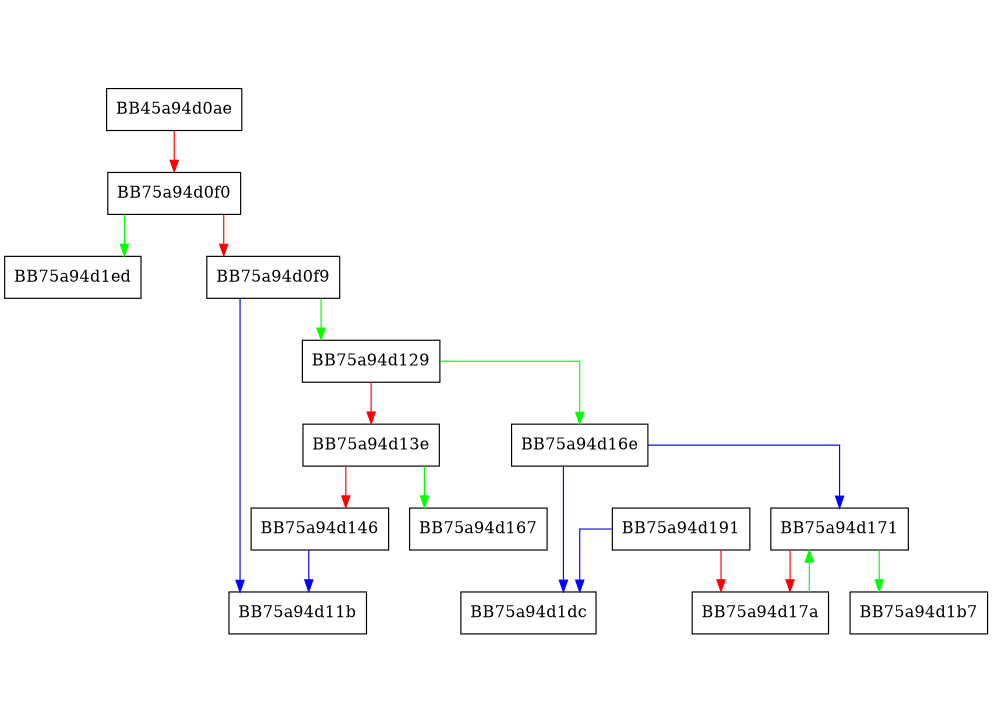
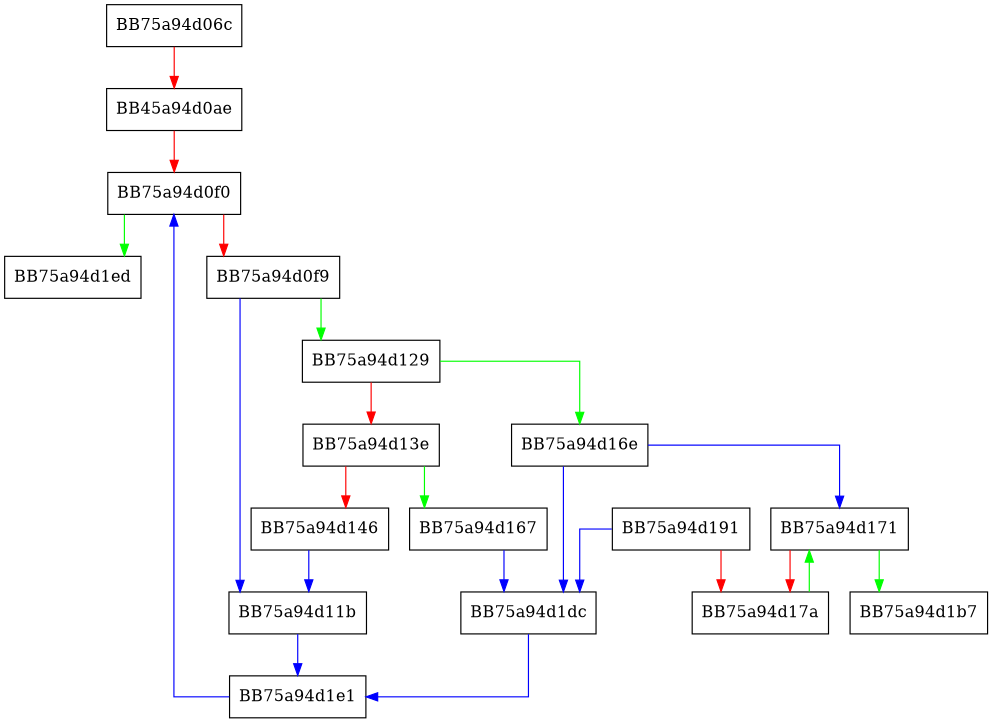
none -> (174, 26)
none -> (504, 565)
none -> (298, 697)
